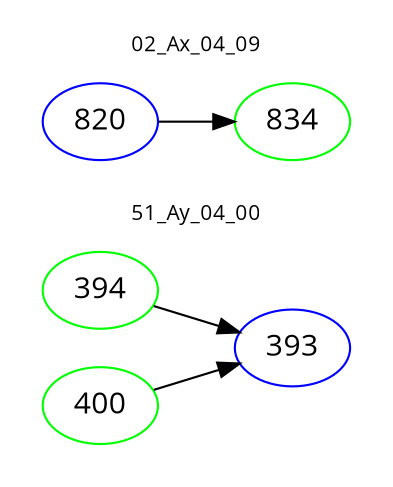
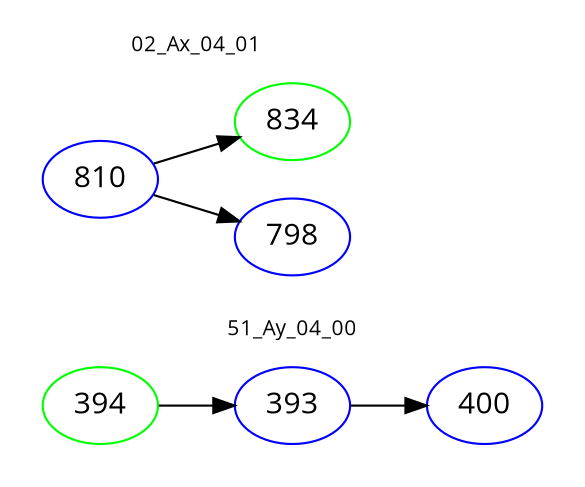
(196, 46) -> (196, 46)
(100, 122) -> (100, 179)
none -> (292, 237)
(186, 380) -> (378, 406)
(100, 406) -> (485, 406)
